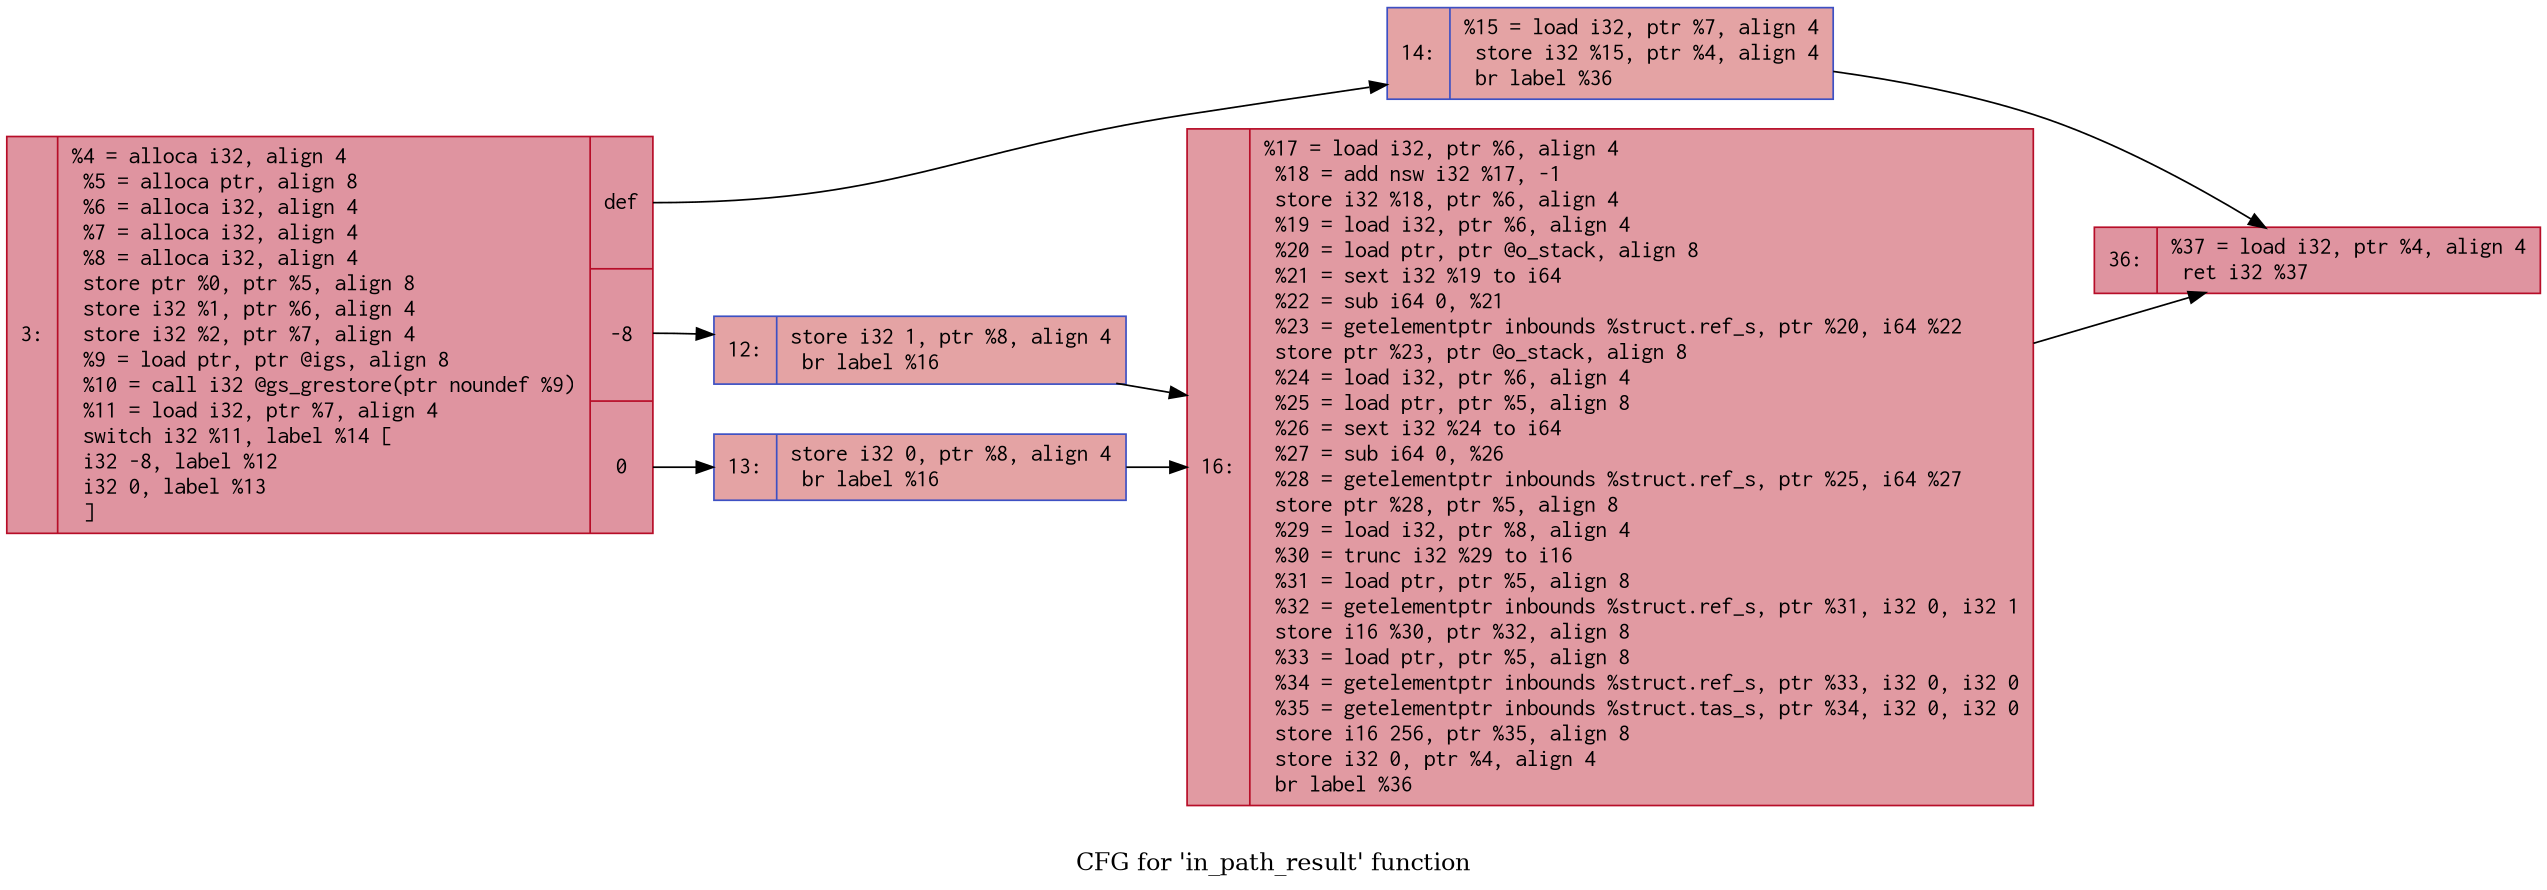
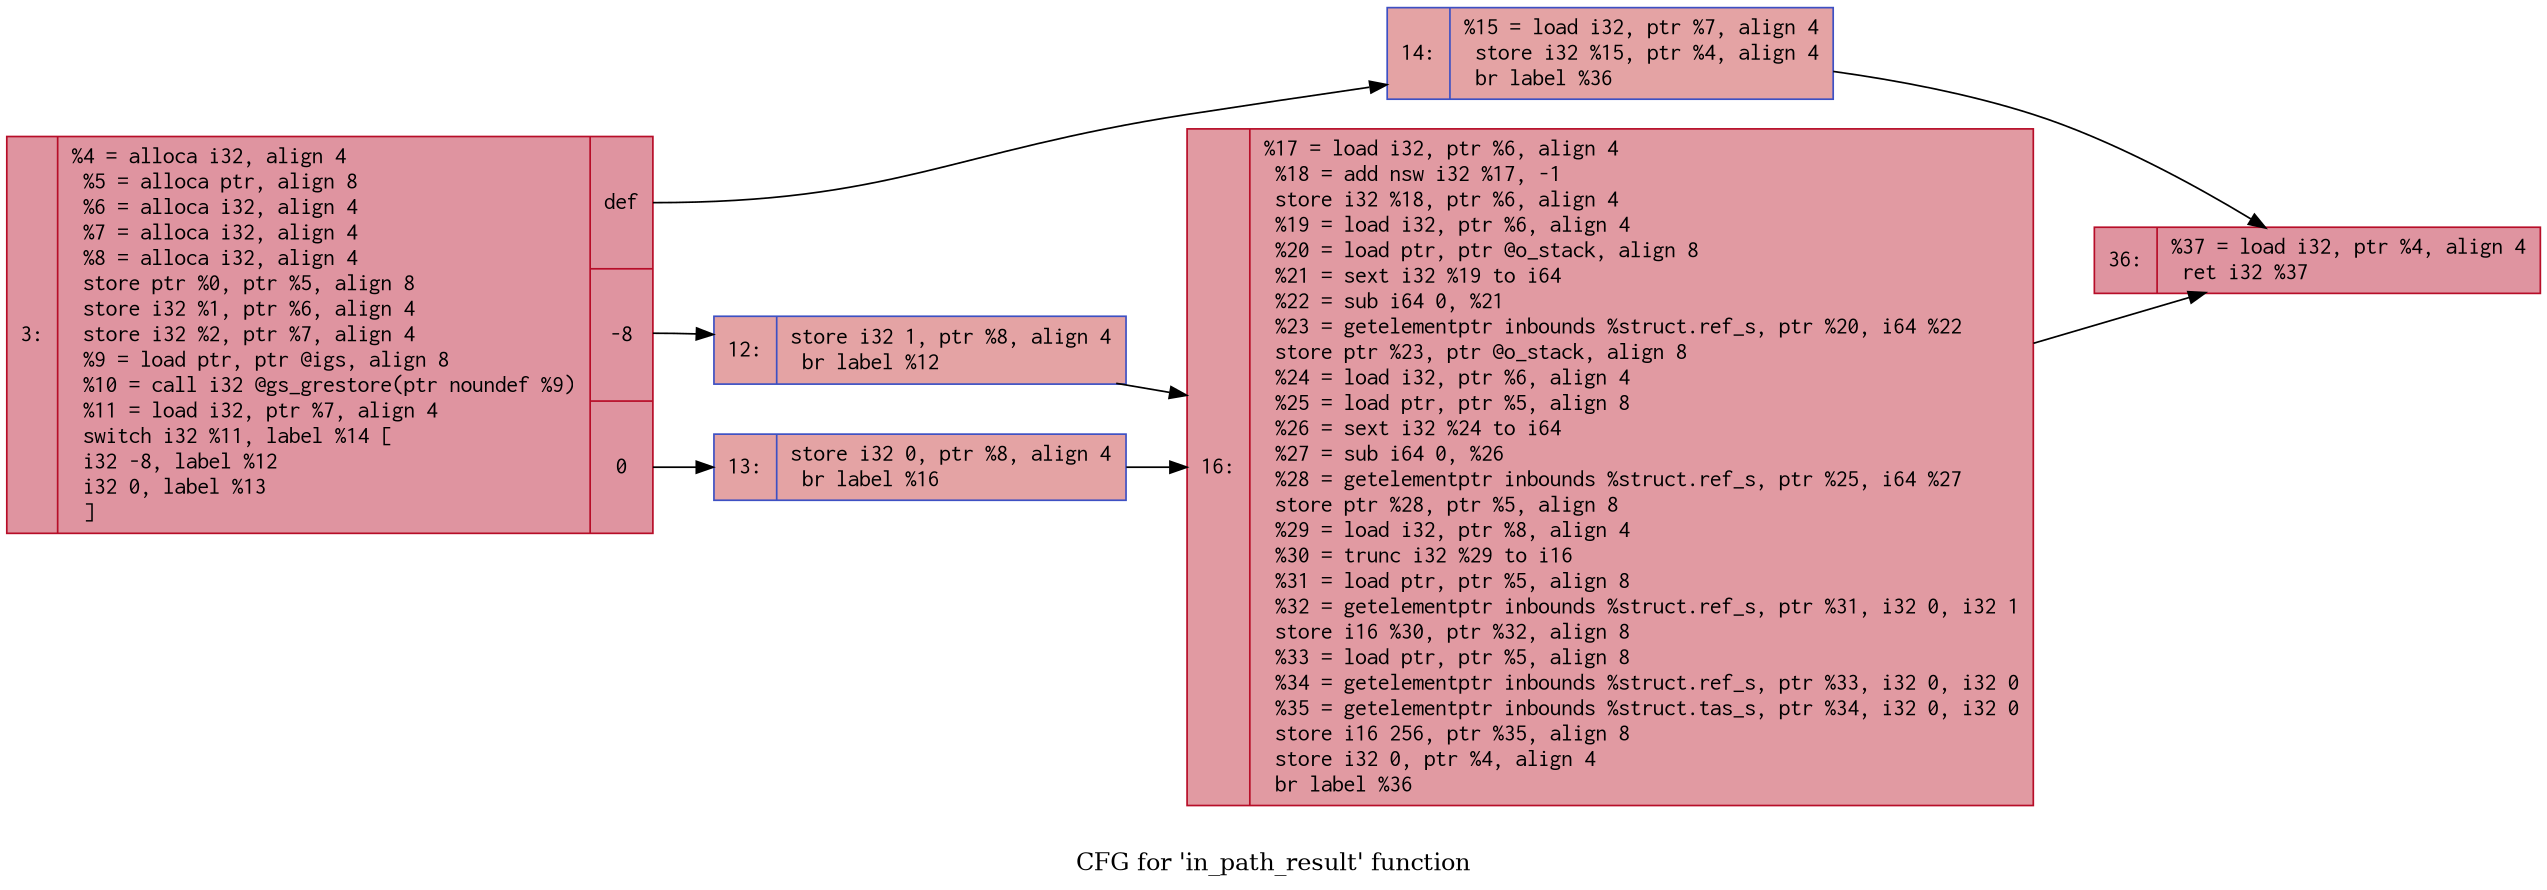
(865, 362) -> (865, 362)
